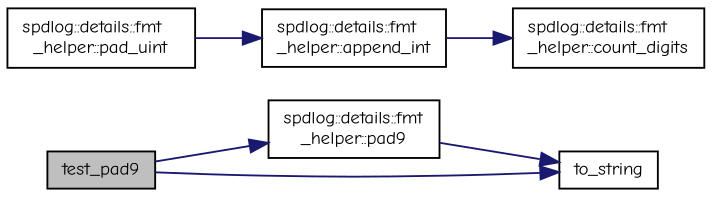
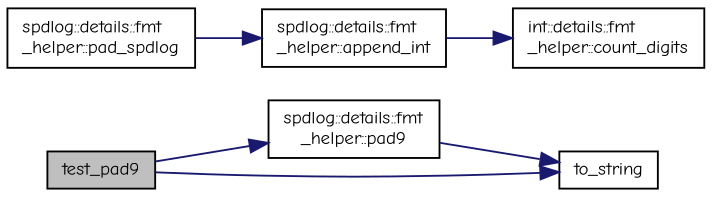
(101, 38) -> (101, 38)
(609, 38) -> (609, 38)
